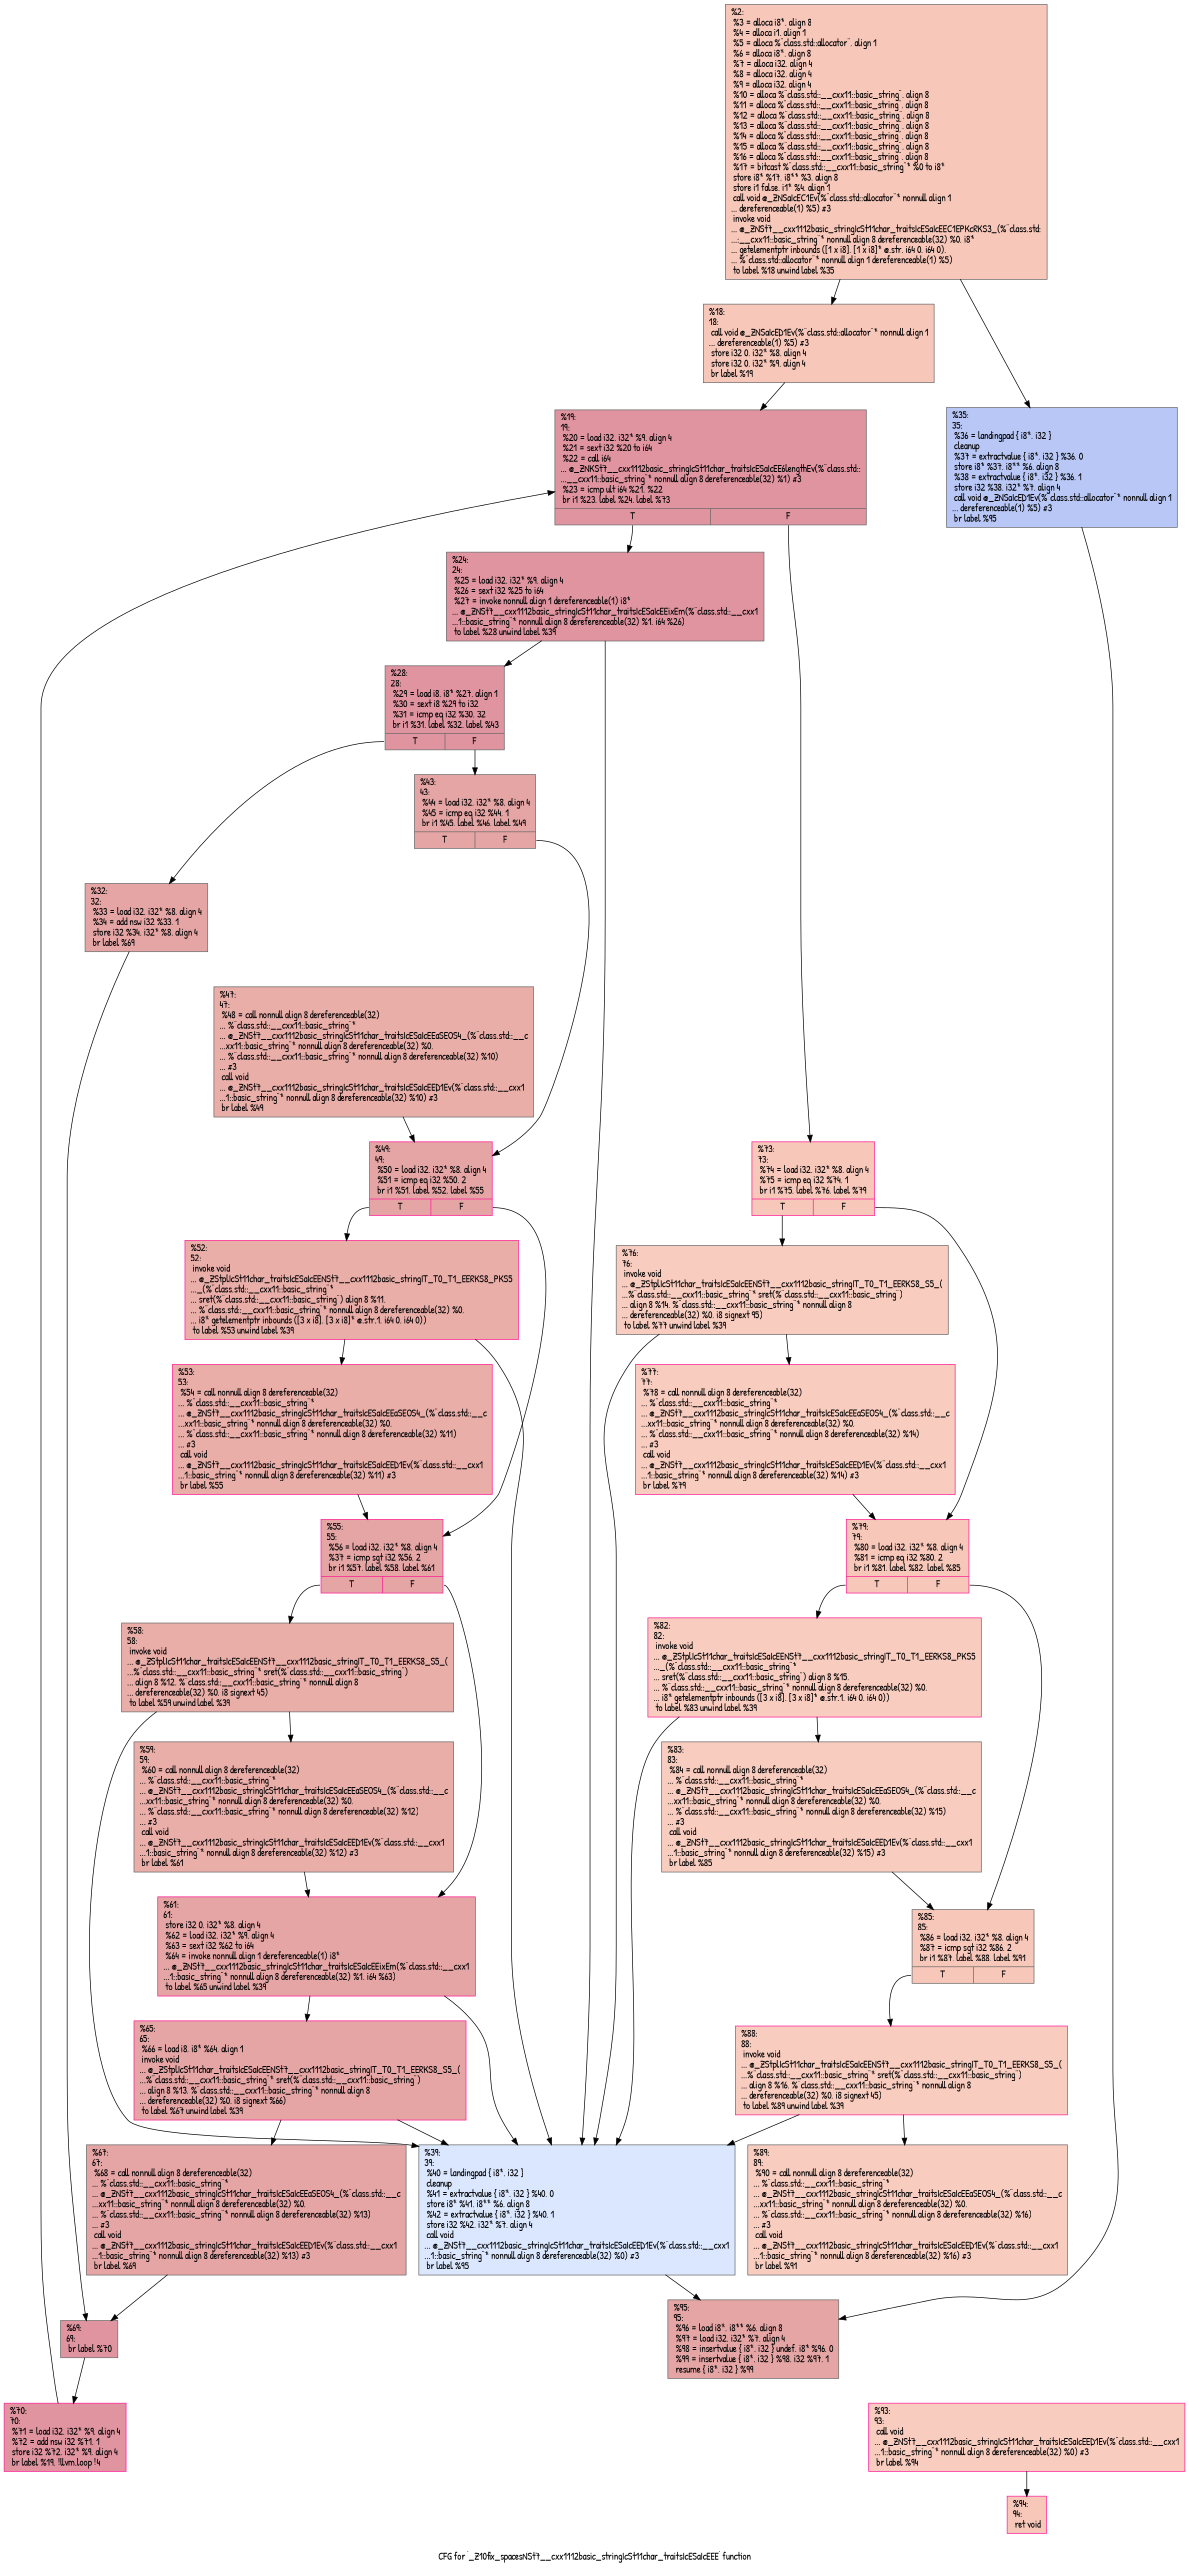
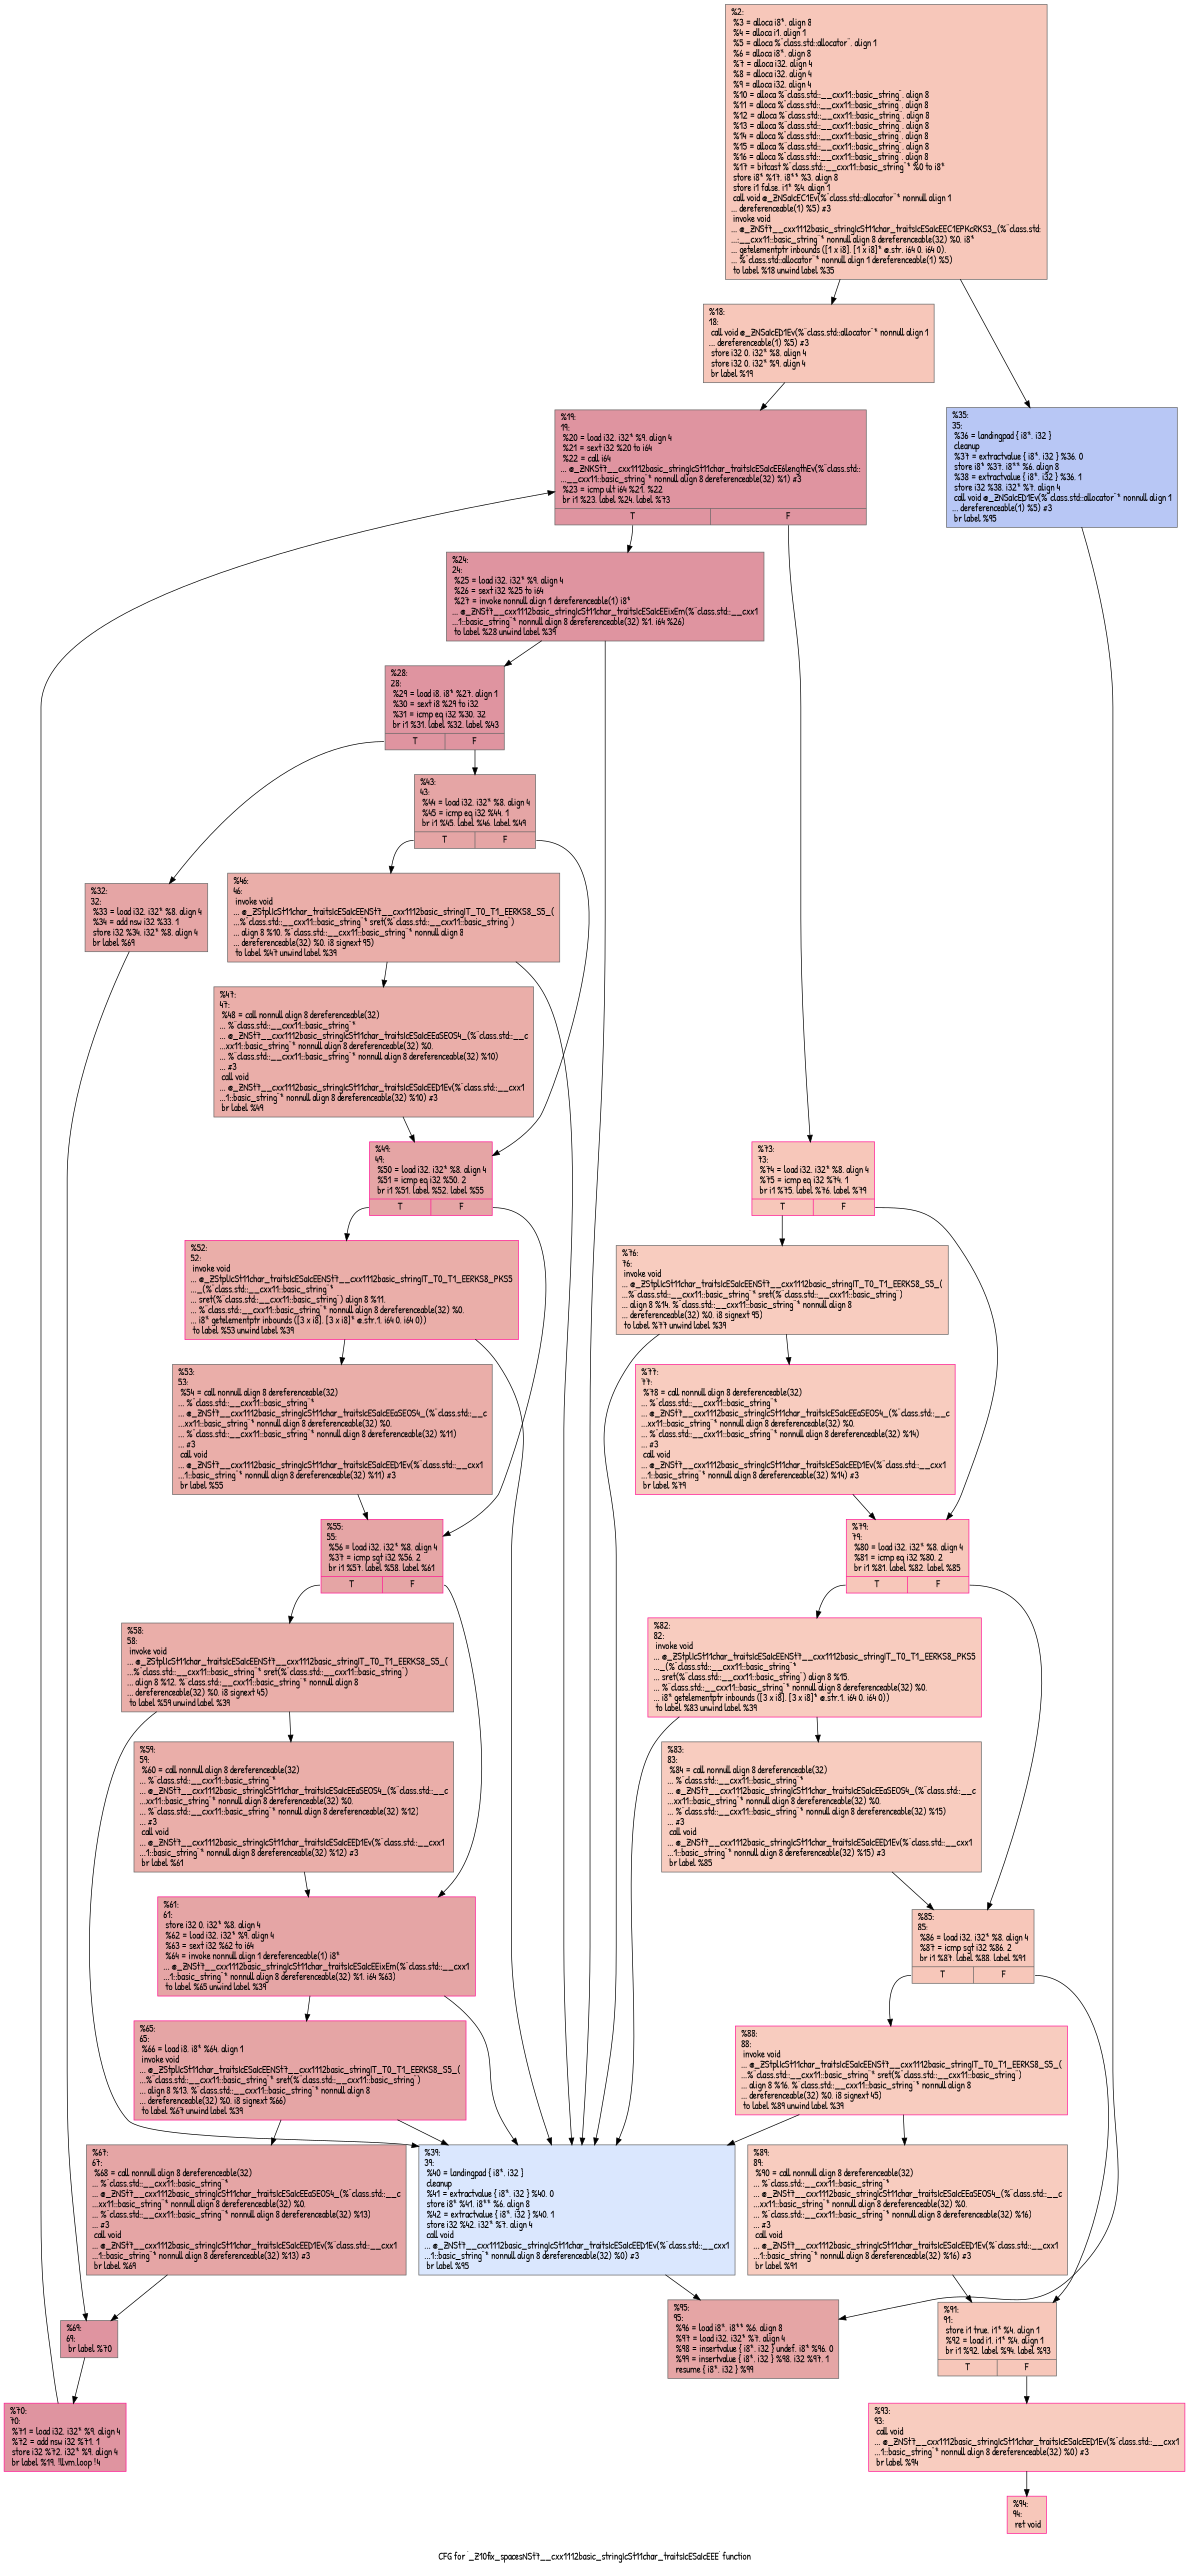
none -> (394, 918)
(332, 1429) -> (332, 1429)
none -> (997, 2339)
